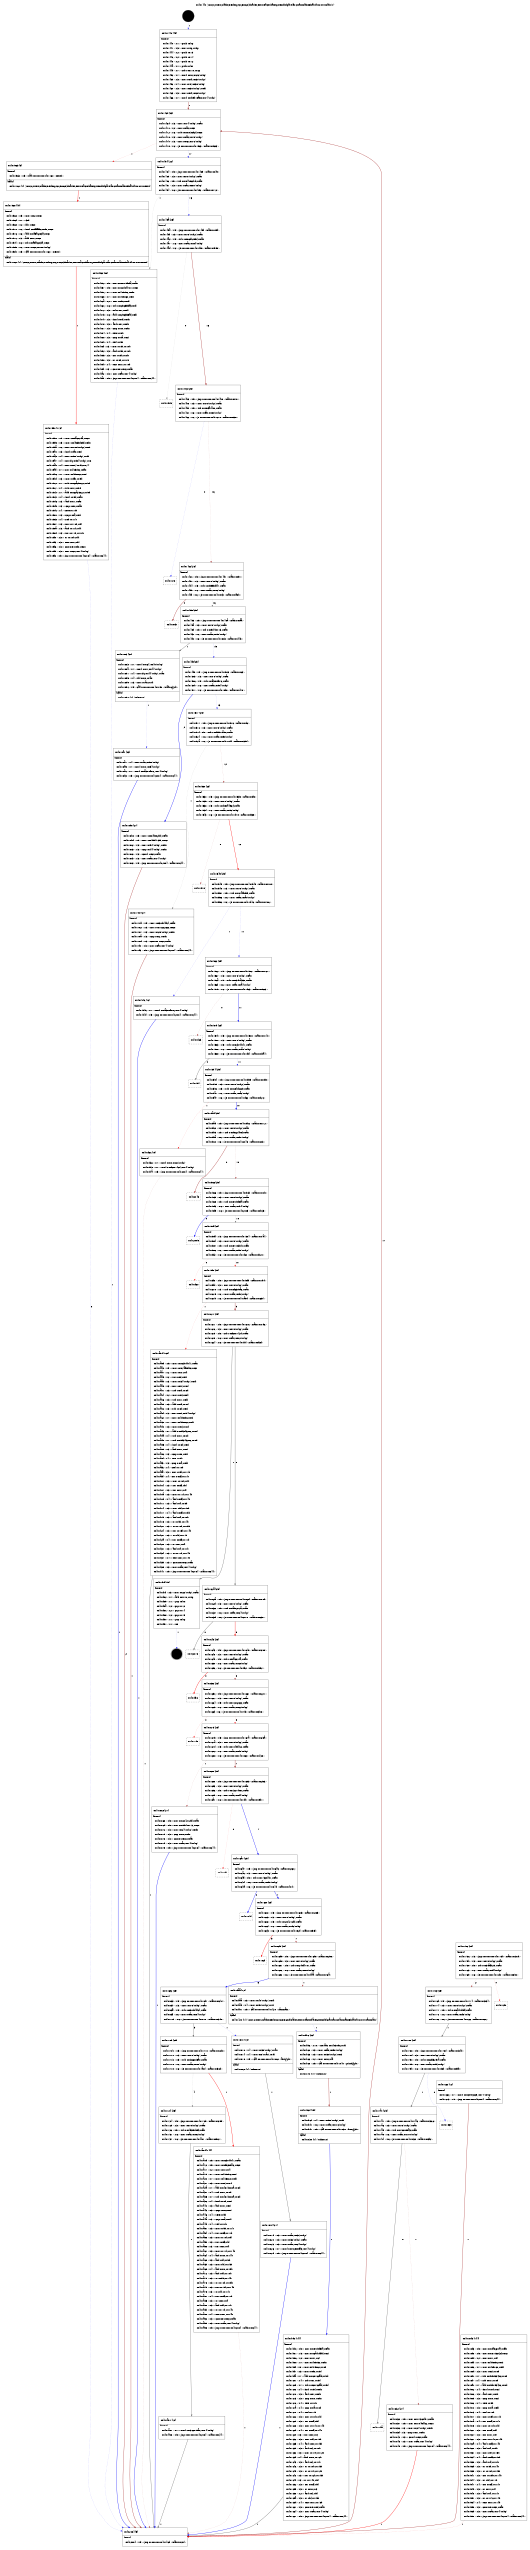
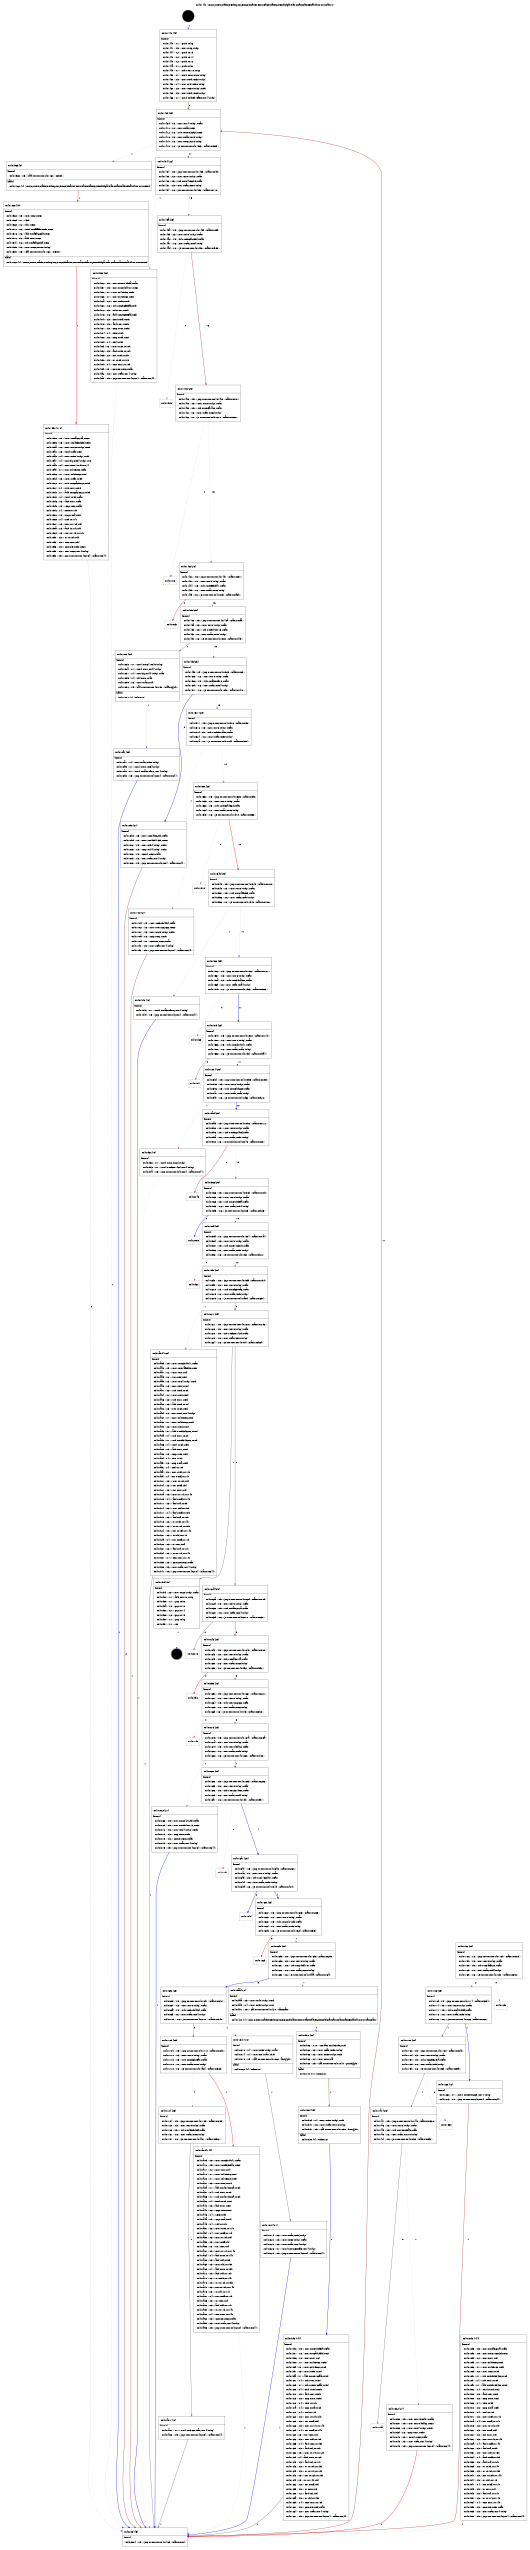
none -> (469, 2051)
